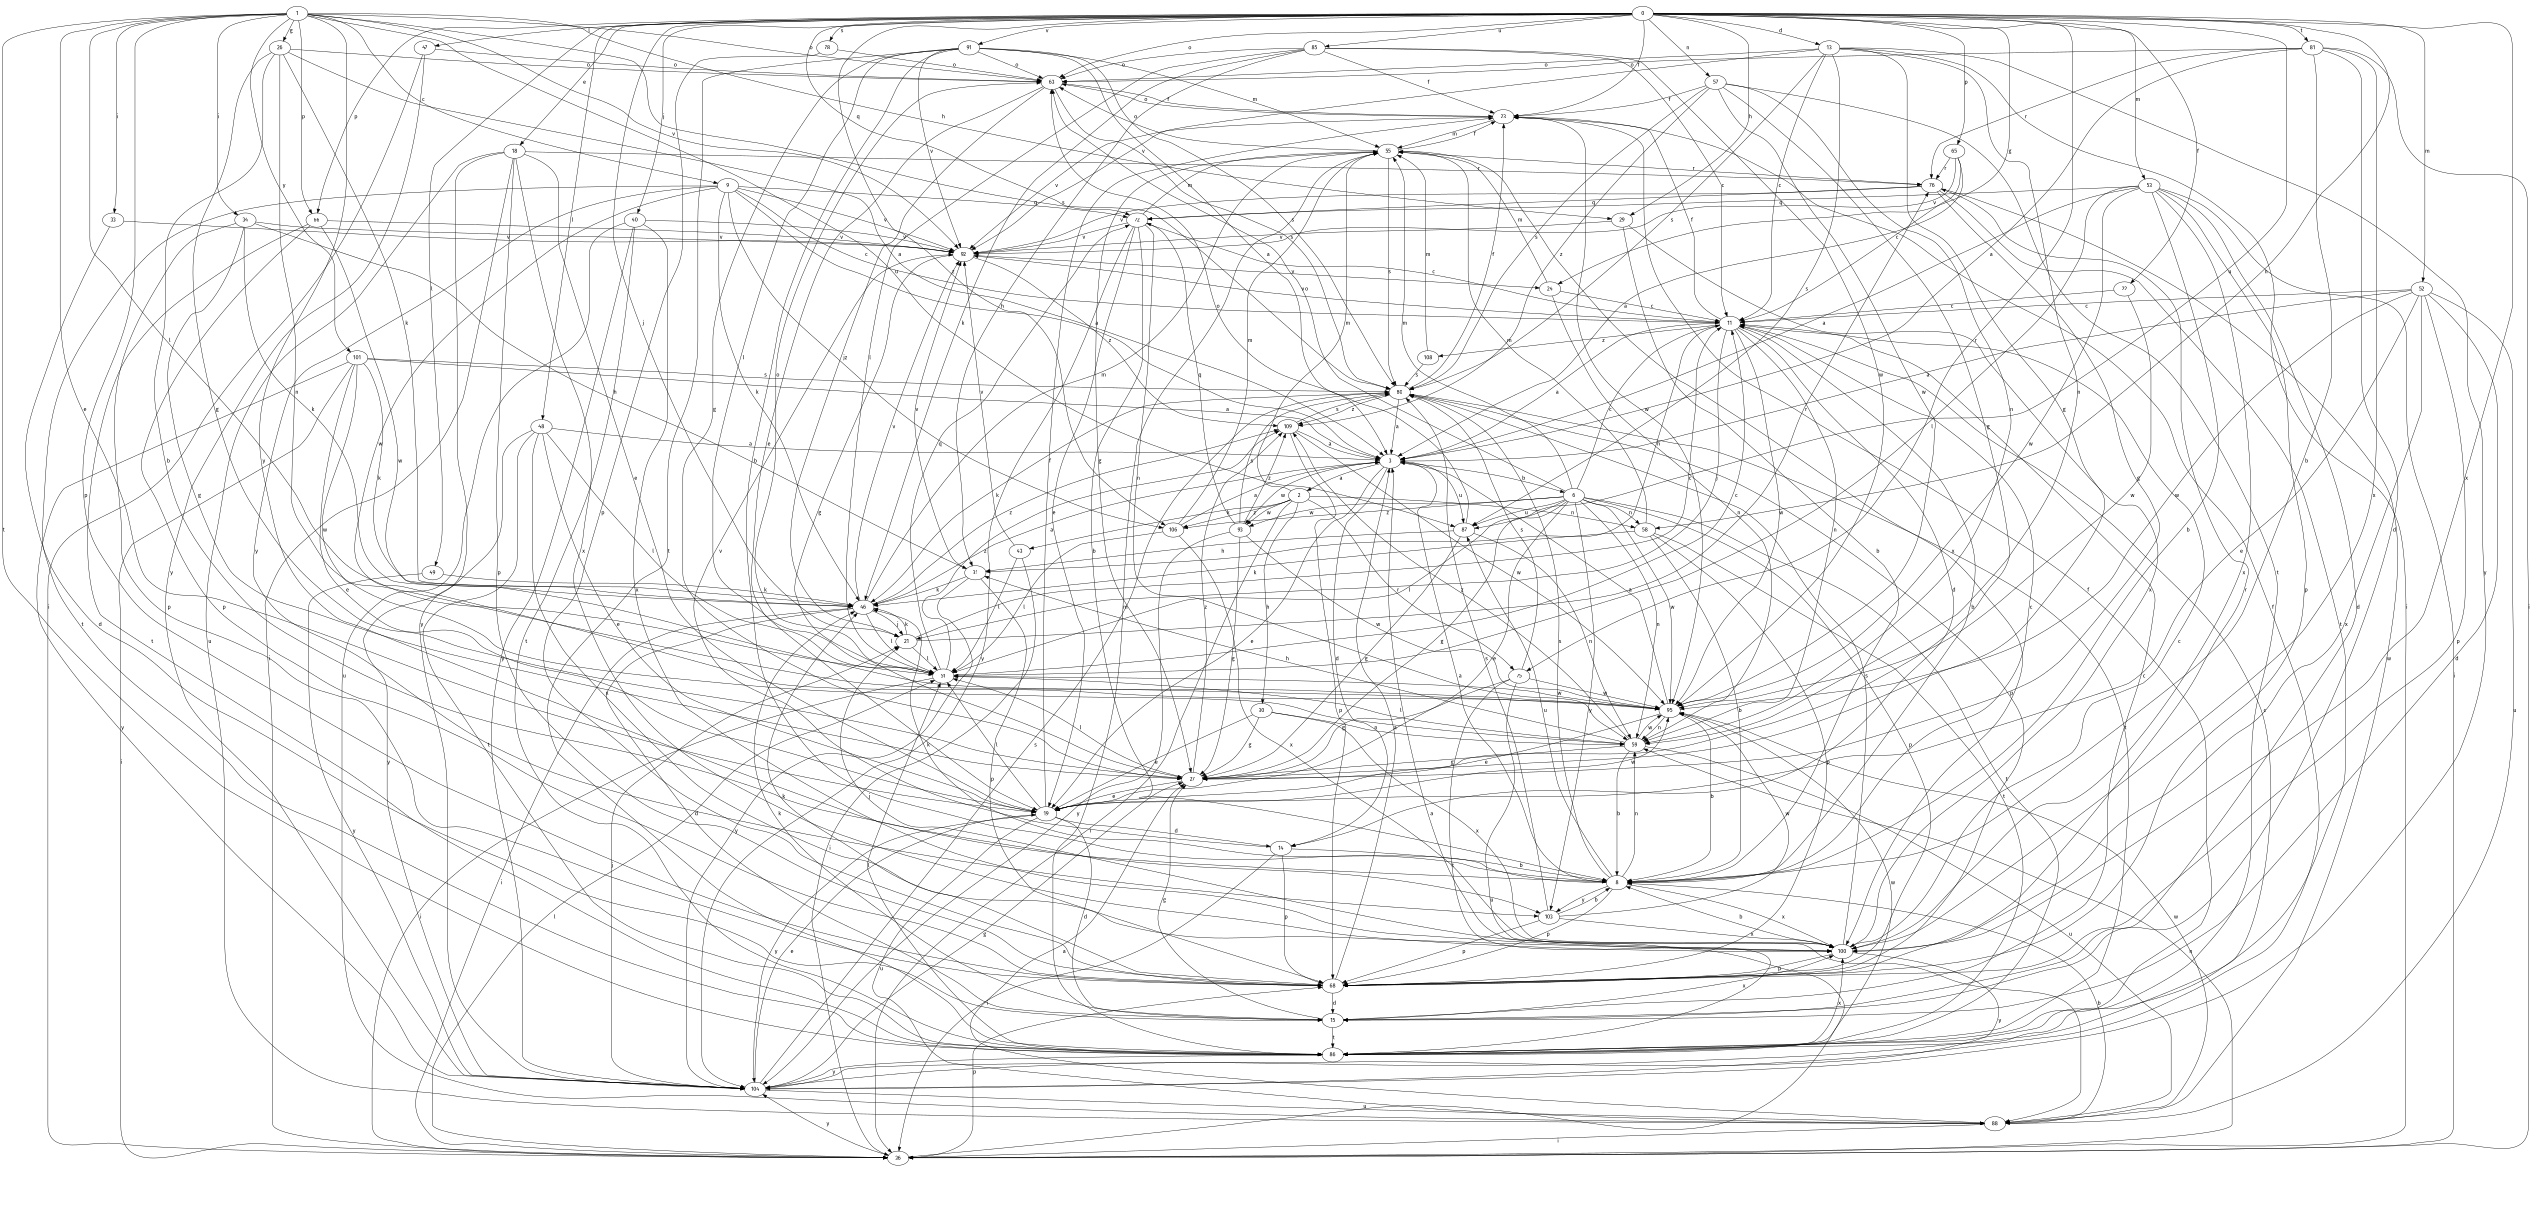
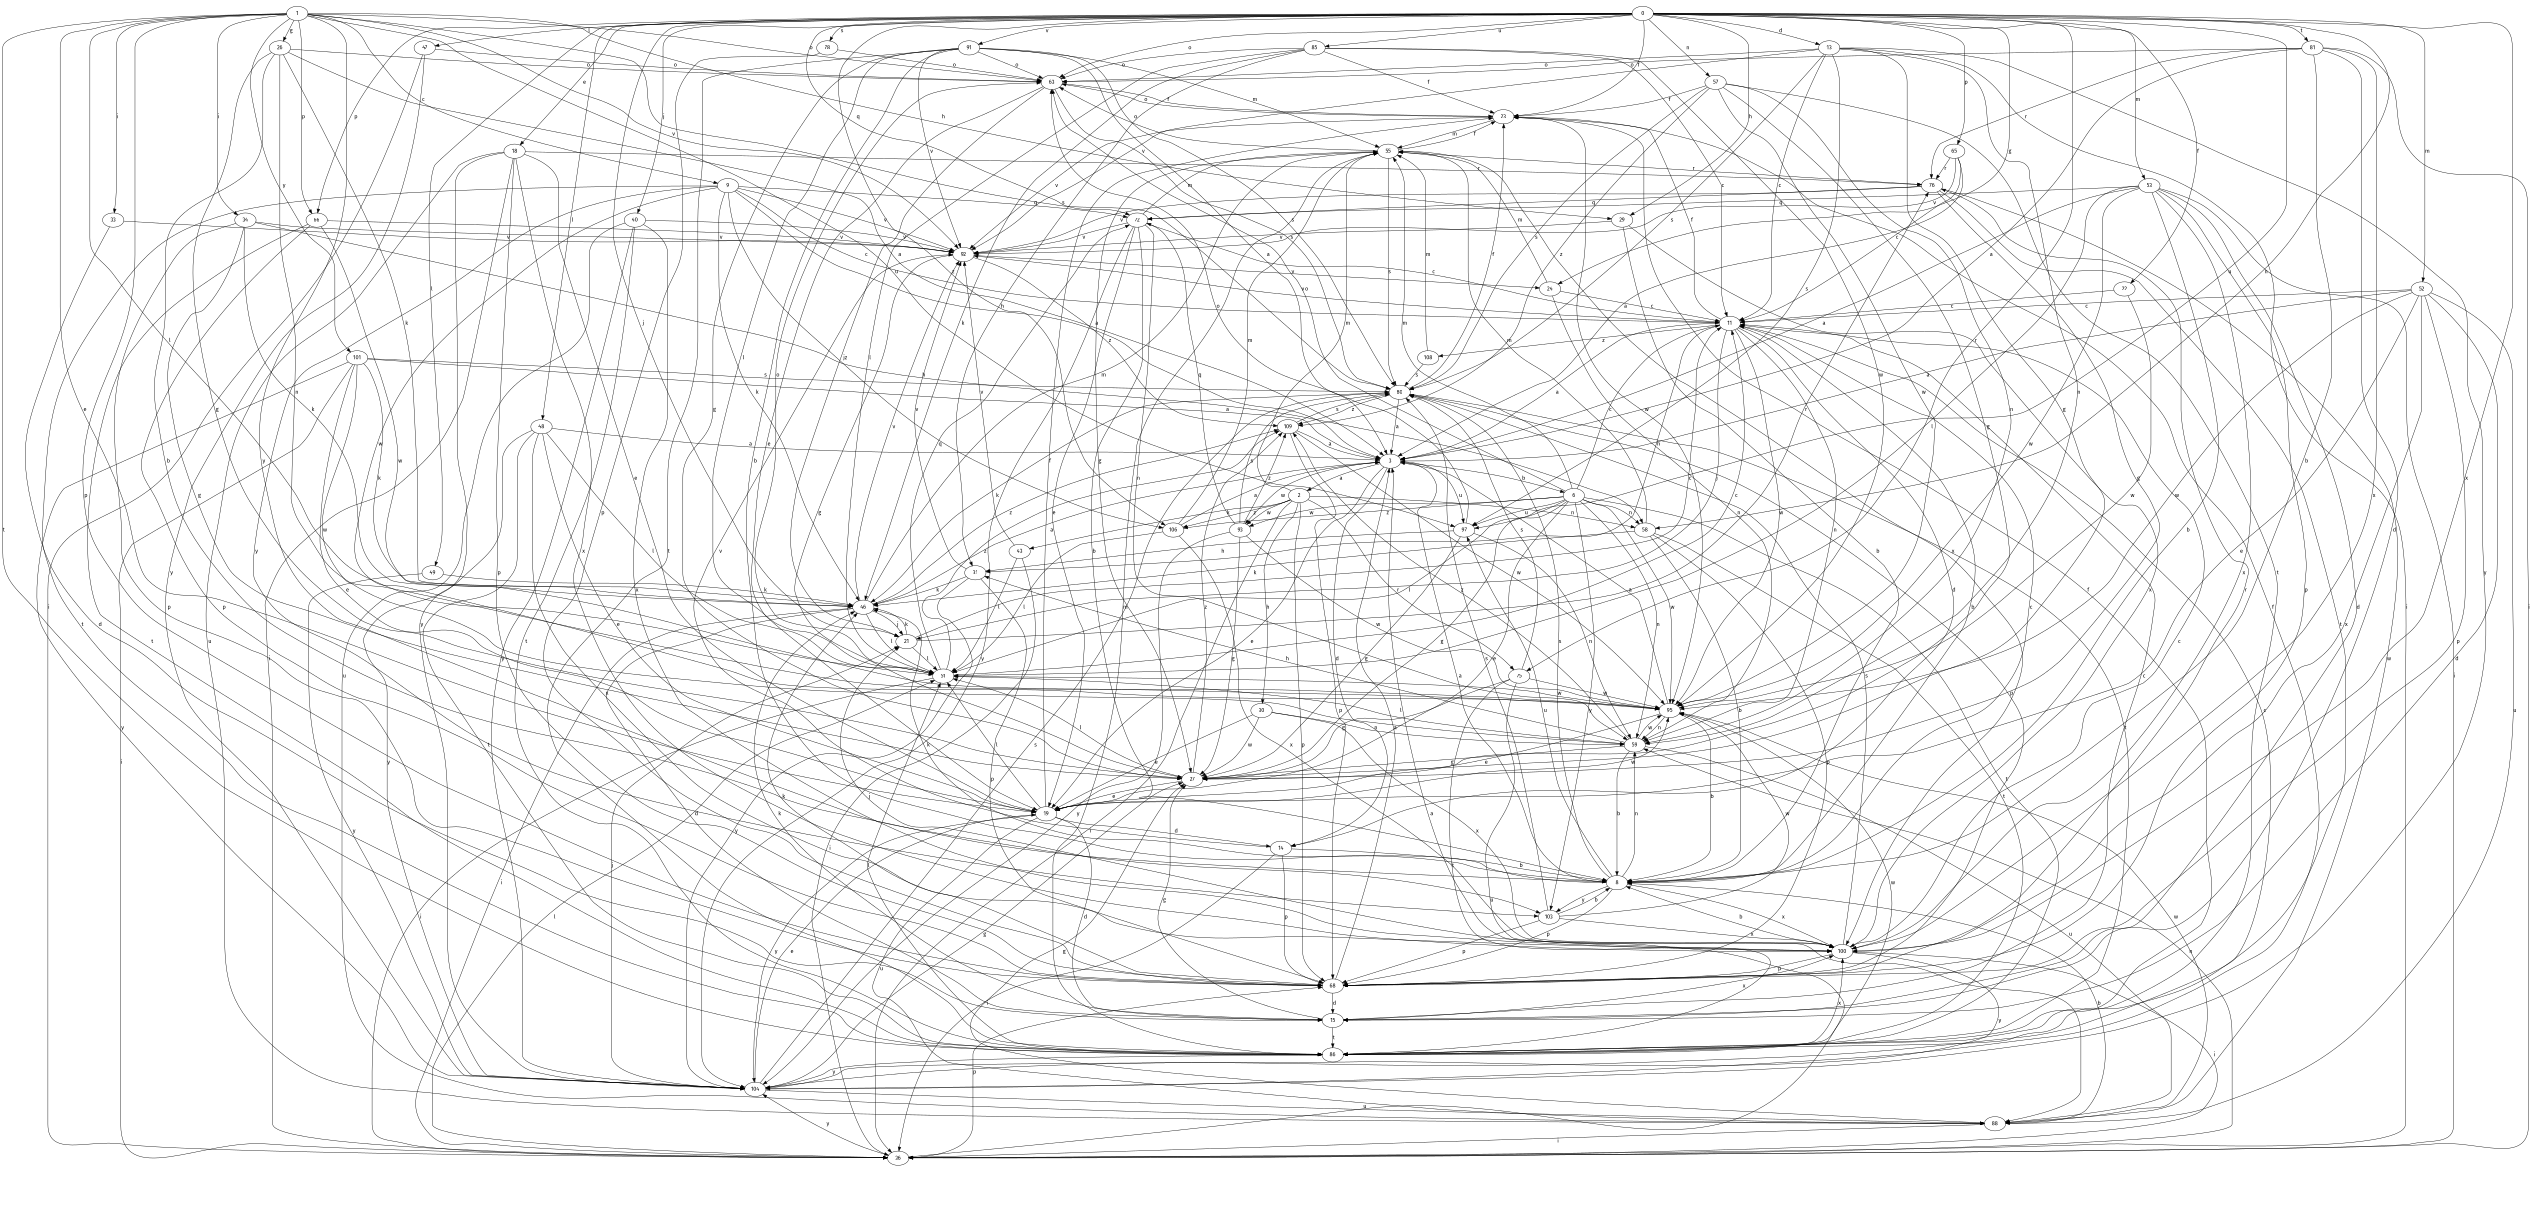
(588, 388) -> (950, 381)
(1464, 530) -> (1464, 530)
(1250, 745) -> (1250, 745)
(1900, 898) -> (1302, 744)
(1064, 952) -> (1064, 952)
none -> (1780, 1148)
